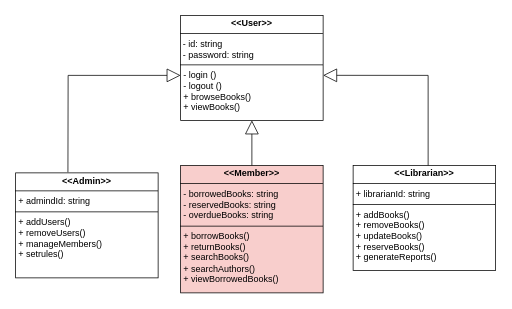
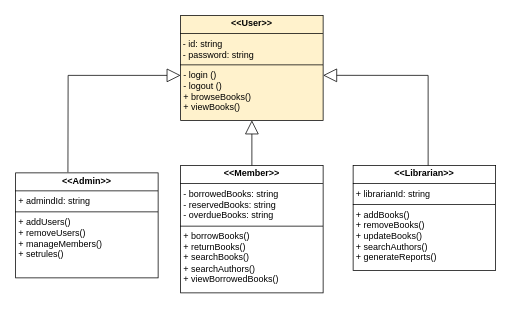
(252, 68) -> (252, 68)
(400, 203) -> (400, 203)
(252, 229) -> (252, 229)
